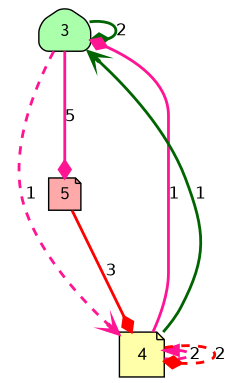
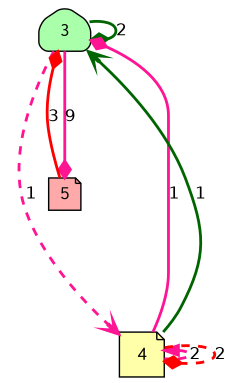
(70, 117) -> (70, 117)
(98, 264) -> (48, 123)
